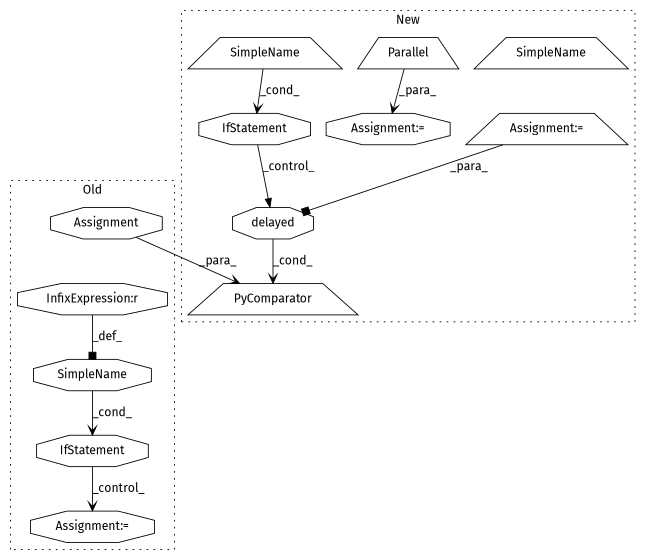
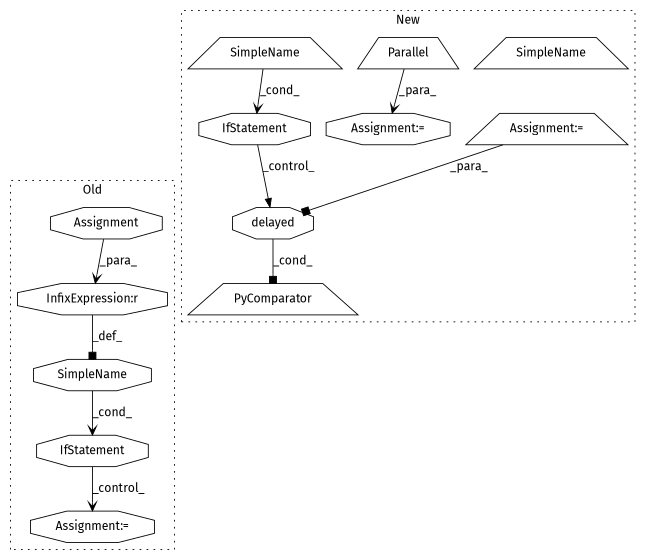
(273, 257) -> (273, 257)
(188, 261) -> (100, 257)
